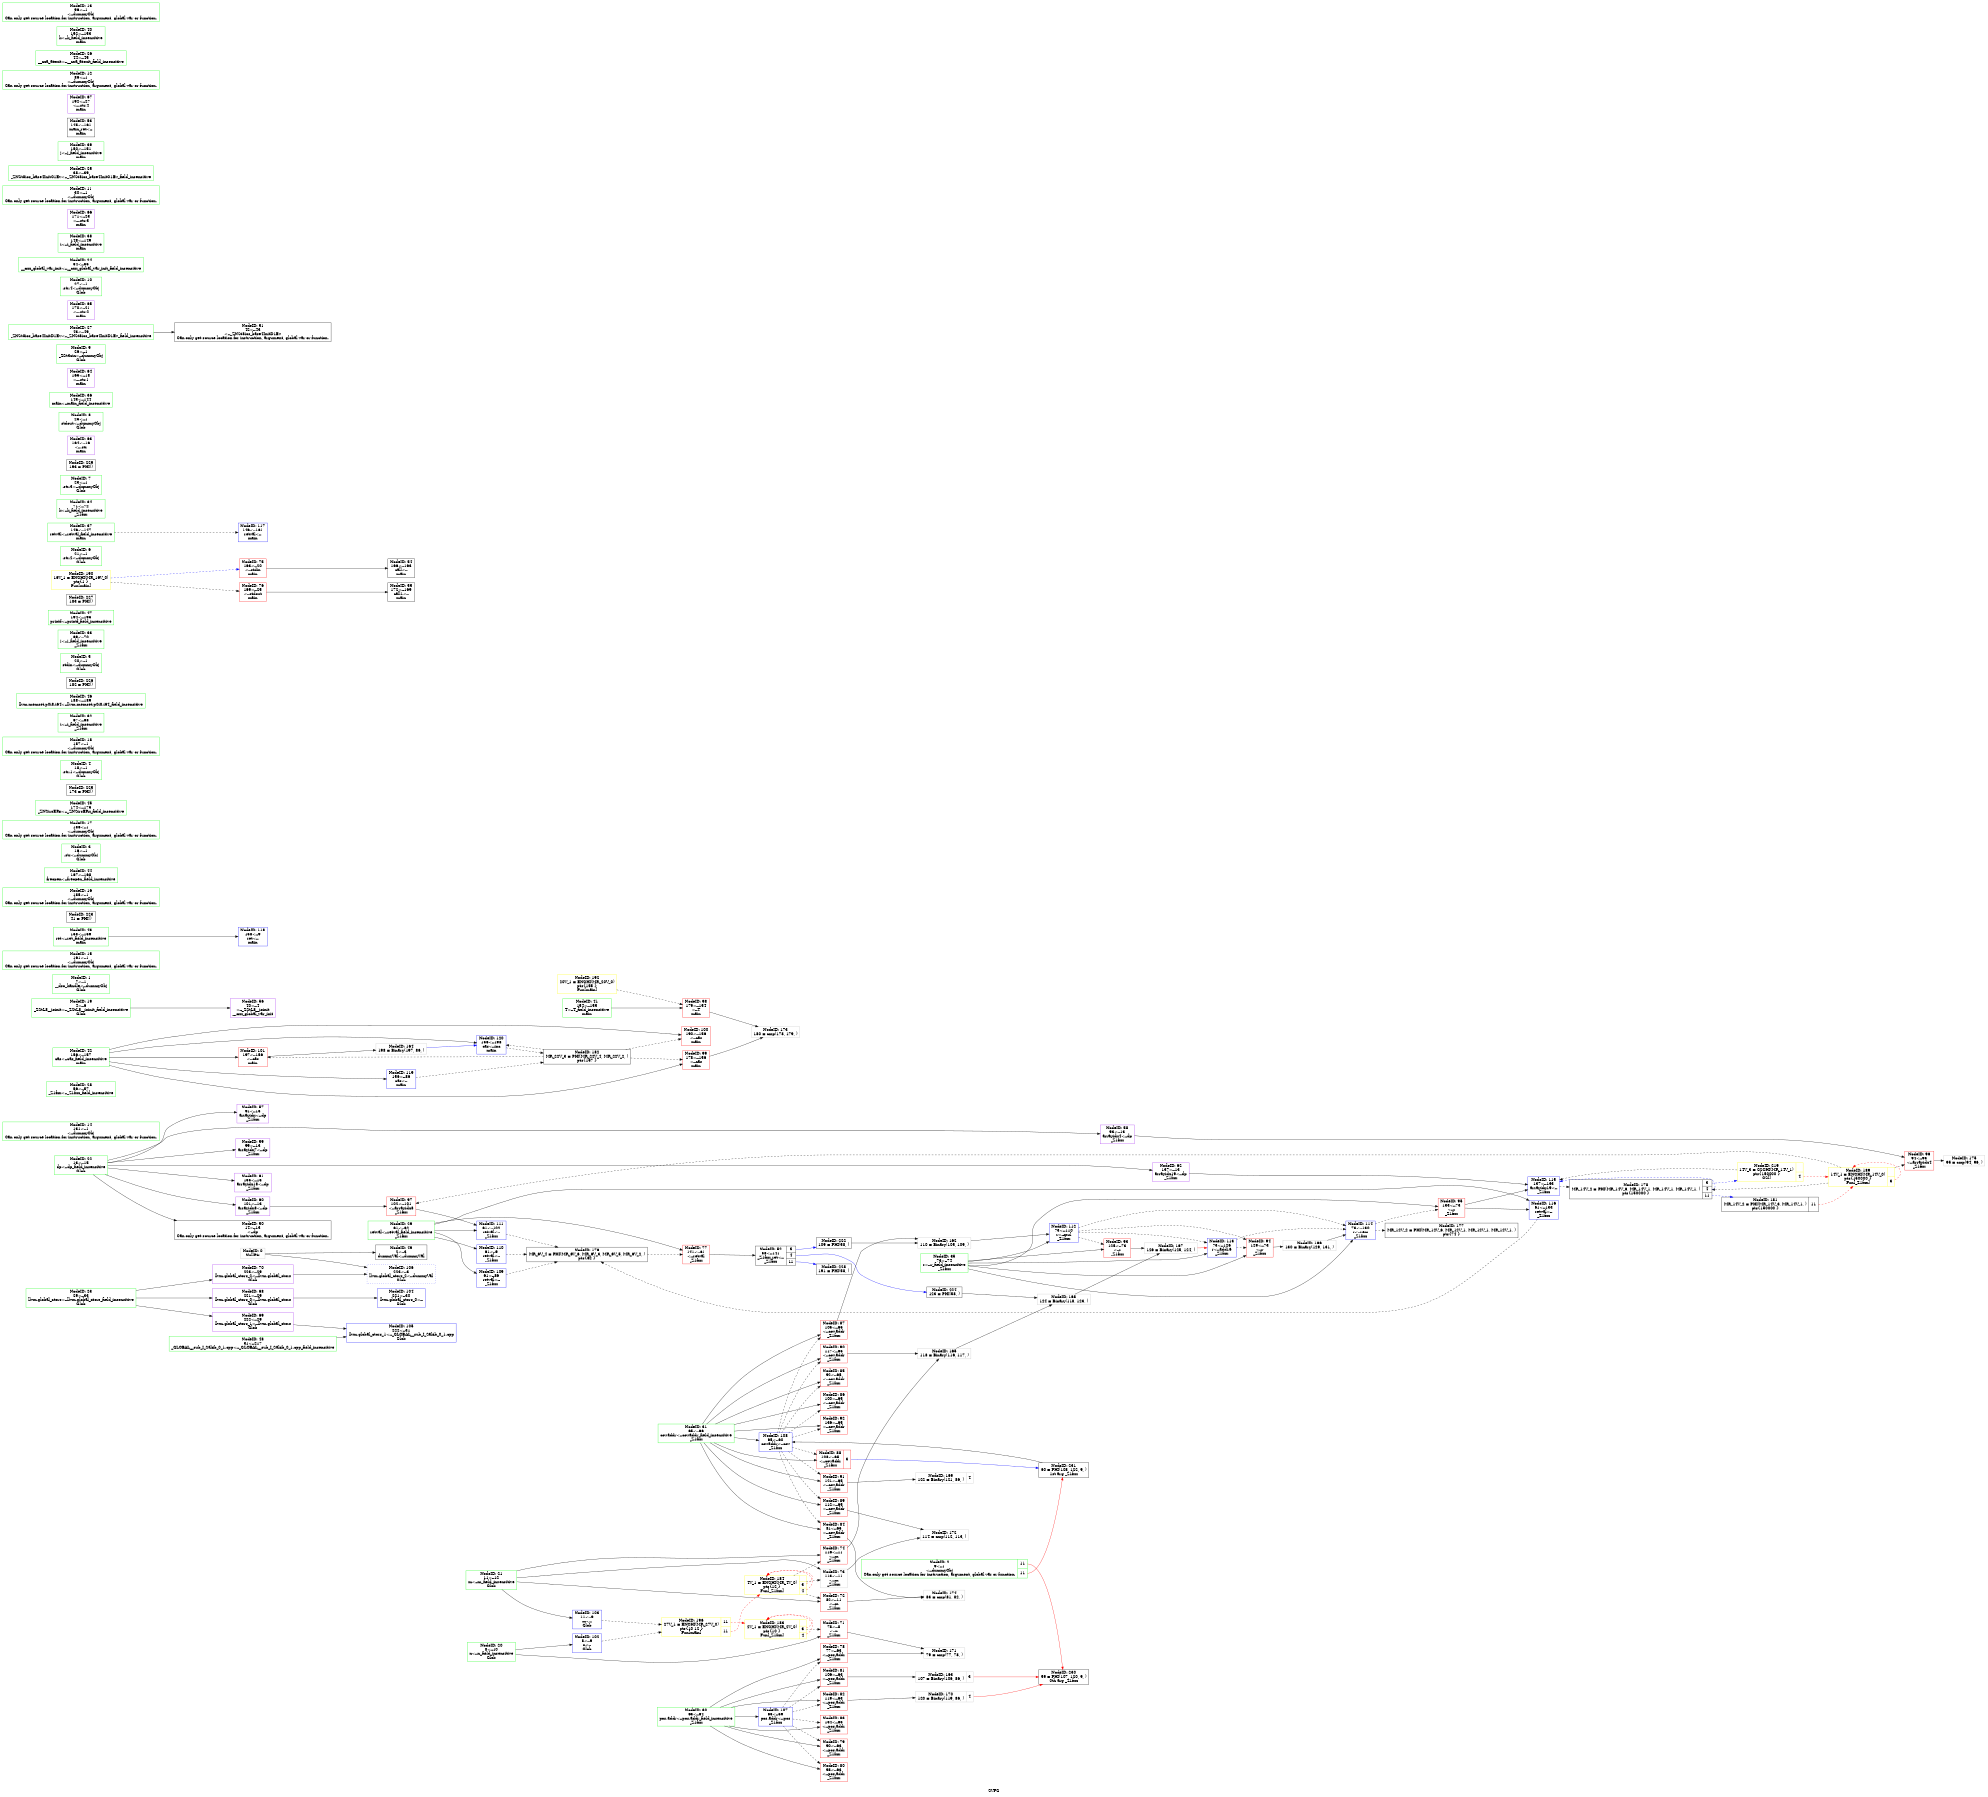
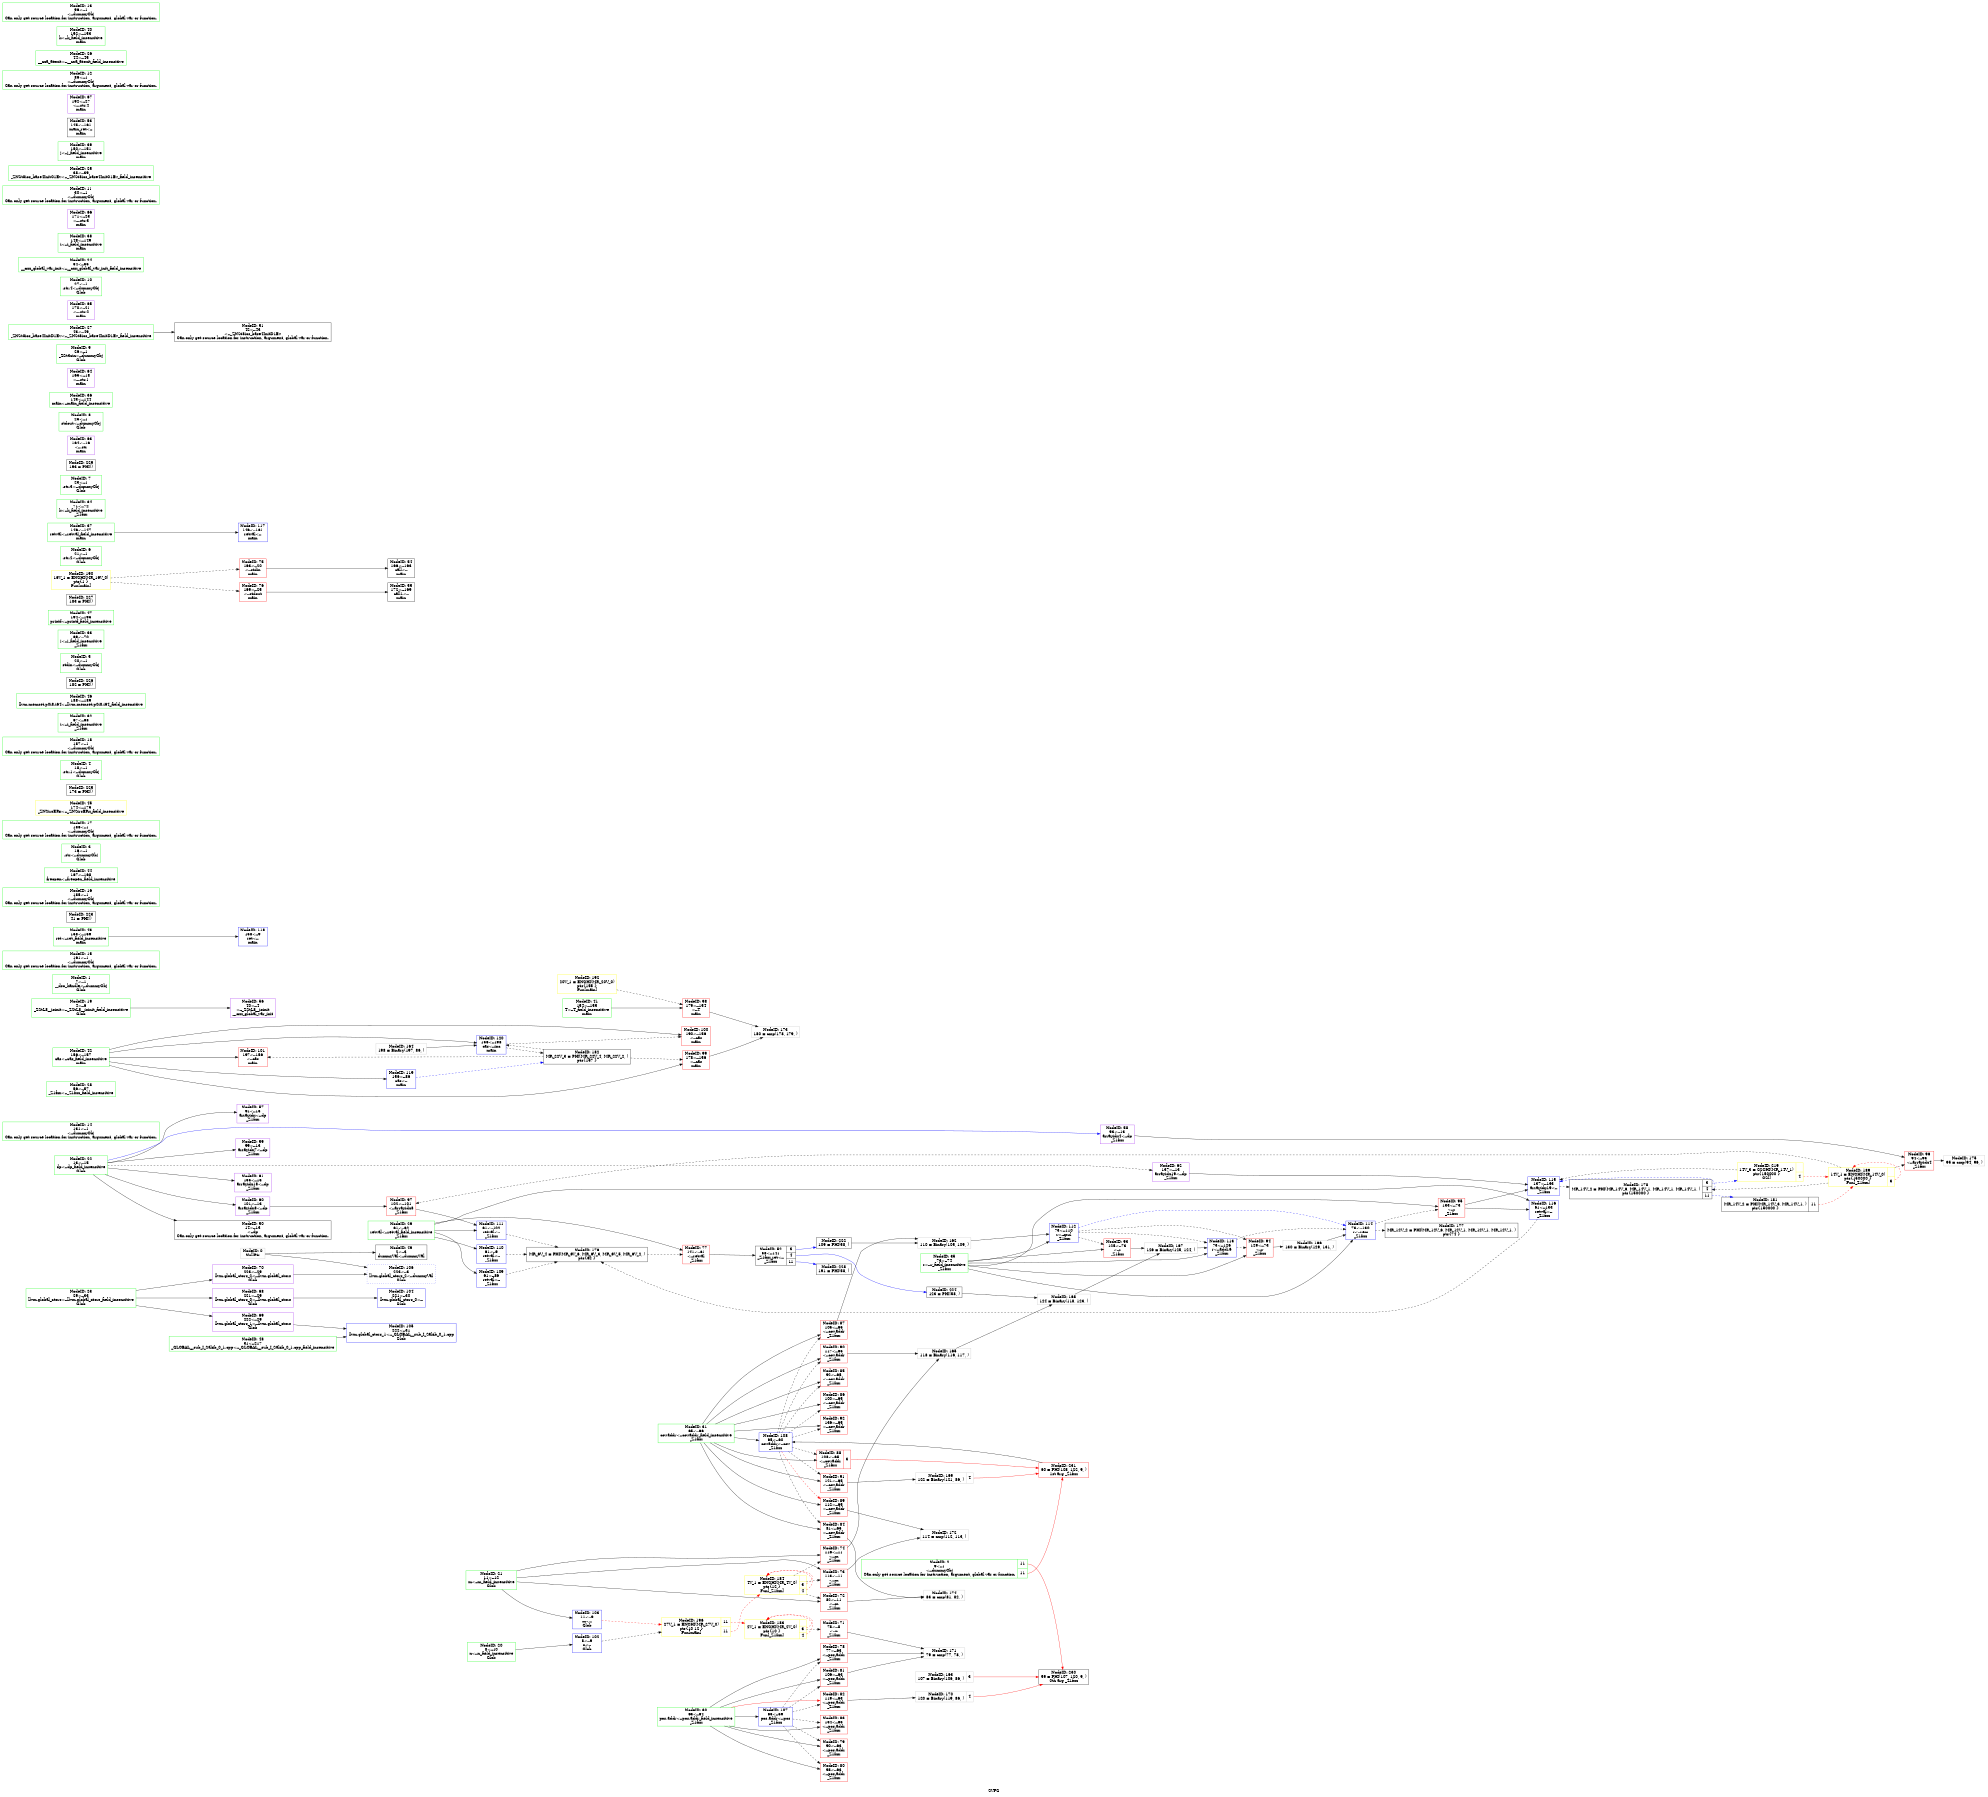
(175, 532) -> (175, 532)
(174, 574) -> (174, 574)
(81, 808) -> (81, 808)
(652, 1044) -> (592, 1040)
(450, 1047) -> (450, 1047)
(320, 1053) -> none
(478, 1070) -> (478, 1070)
(600, 1131) -> (600, 1131)
(629, 1165) -> (629, 1165)
(1211, 1210) -> (1211, 1210)
(1201, 1248) -> (1201, 1248)
(944, 1462) -> (944, 1462)
(1064, 1470) -> (1064, 1470)
(798, 1474) -> (798, 1474)
none -> (1005, 1477)
(834, 1578) -> (834, 1578)
(630, 1622) -> (630, 1622)
(668, 1662) -> none
(880, 1677) -> (884, 1664)
(774, 1702) -> (774, 1702)
